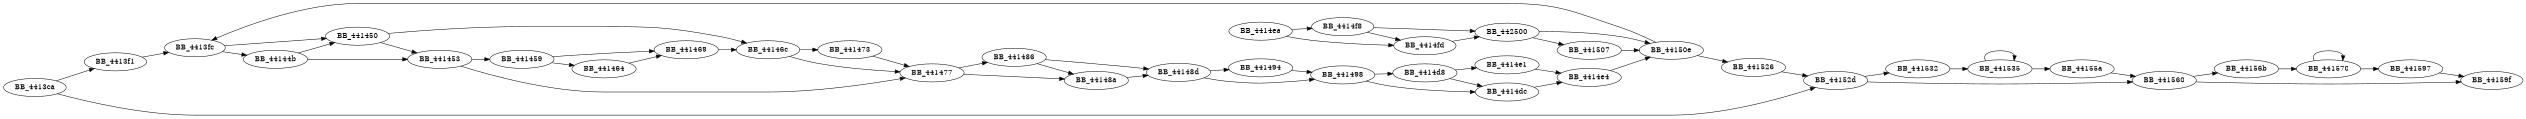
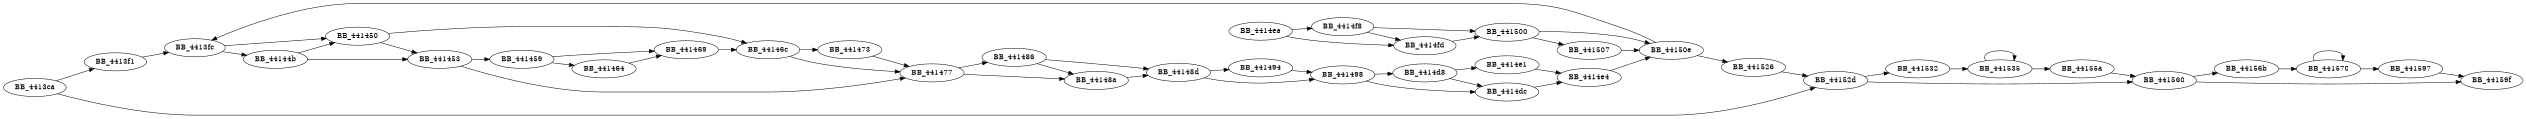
(1507, 32) -> (1507, 32)
